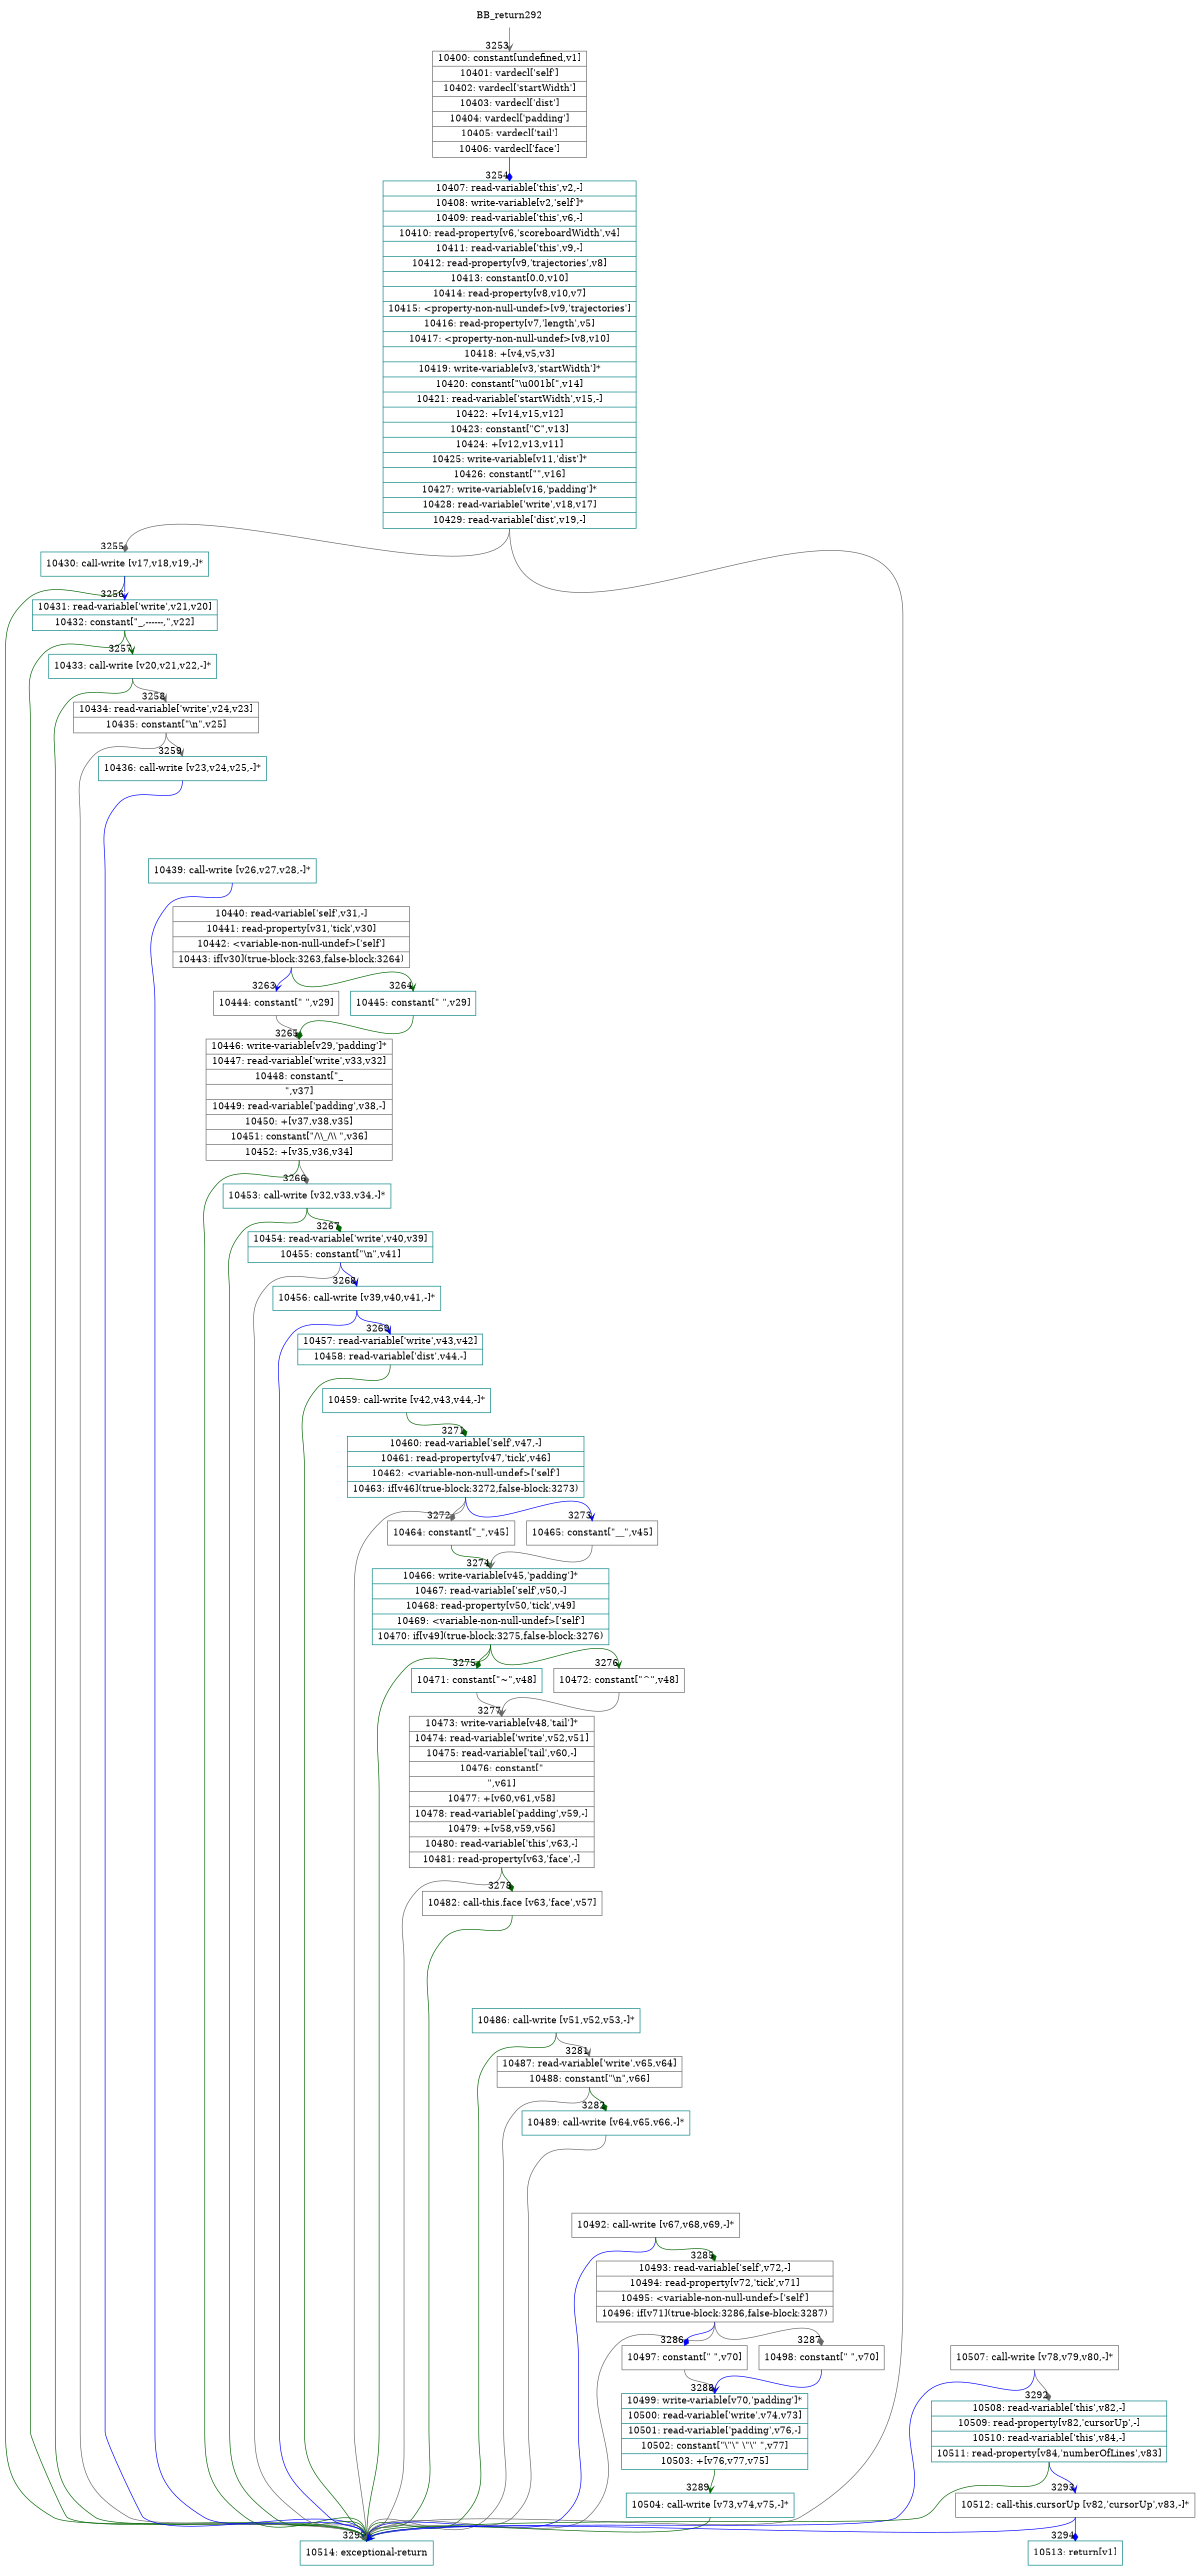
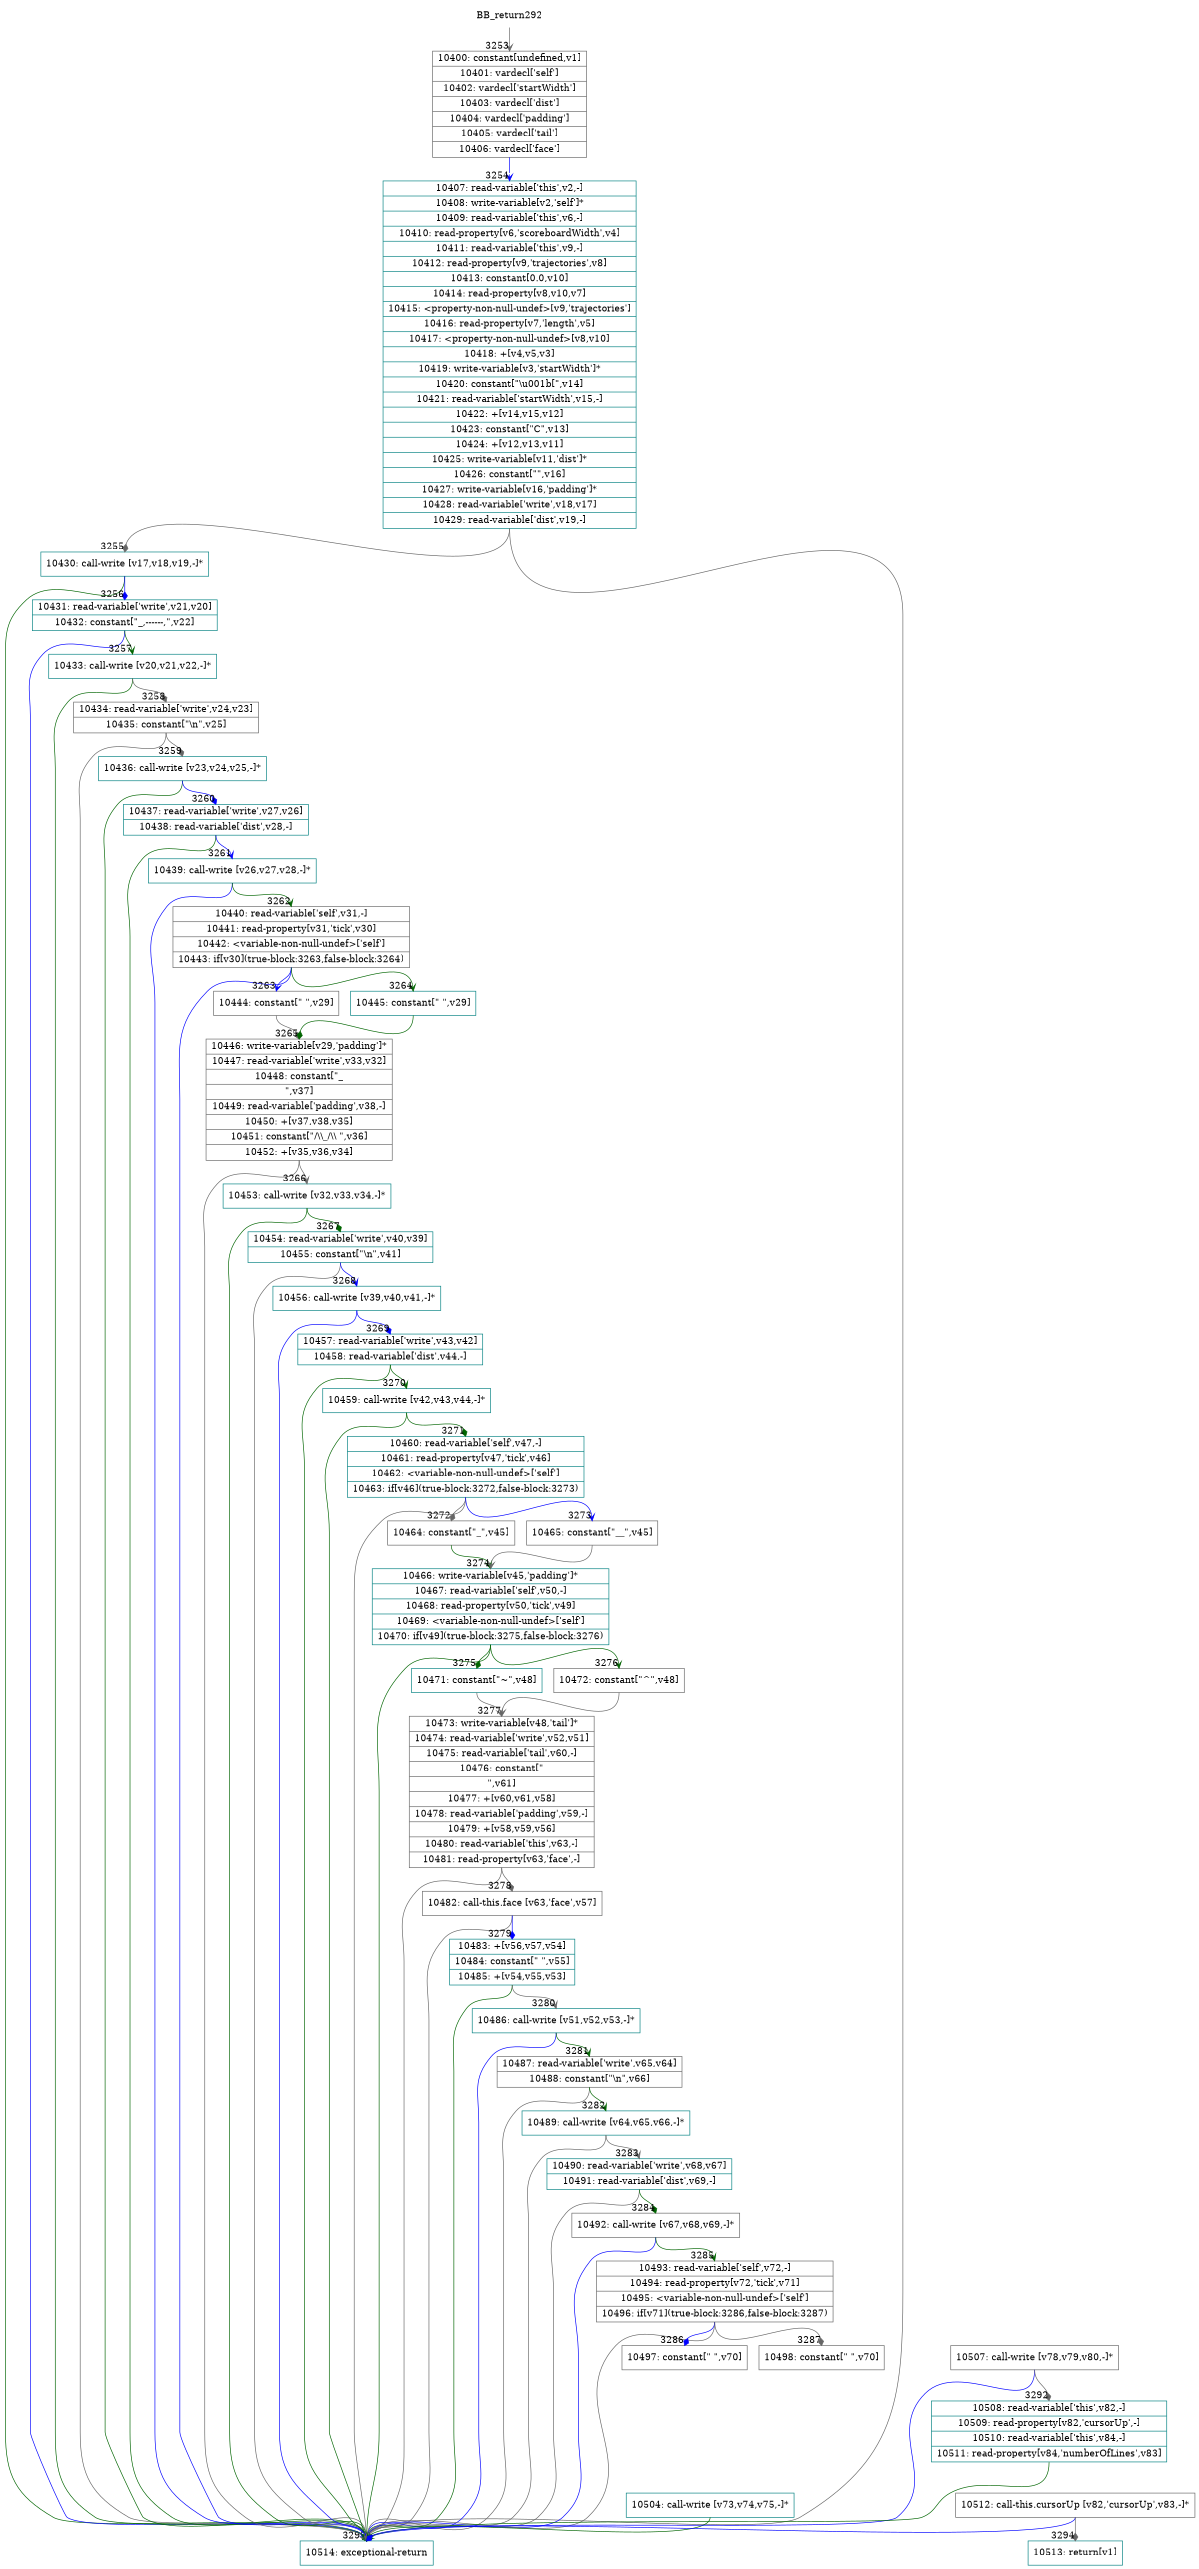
(510, 165) -> (510, 165)
(125, 584) -> (125, 584)
(145, 690) -> (145, 690)
(171, 743) -> (171, 743)
none -> (216, 820)
none -> (259, 895)
(301, 1169) -> (301, 1169)
(370, 1322) -> (370, 1322)
none -> (396, 1375)
(30, 1690) -> (30, 1690)
(55, 1711) -> (55, 1711)
(105, 1739) -> (105, 1739)
none -> (180, 1781)
(205, 1874) -> (205, 1874)
(504, 1876) -> (504, 1876)
none -> (329, 1948)
none -> (512, 1962)
(570, 2044) -> (570, 2044)
(379, 2048) -> (379, 2048)
(594, 2097) -> (594, 2097)
none -> (639, 2174)
(429, 2213) -> (429, 2213)
(681, 2250) -> (681, 2250)
(479, 2301) -> (479, 2301)
(715, 2431) -> none
(1059, 2476) -> none
(899, 2514) -> (899, 2514)
(1075, 2525) -> (1075, 2525)
(742, 2530) -> (742, 2530)
